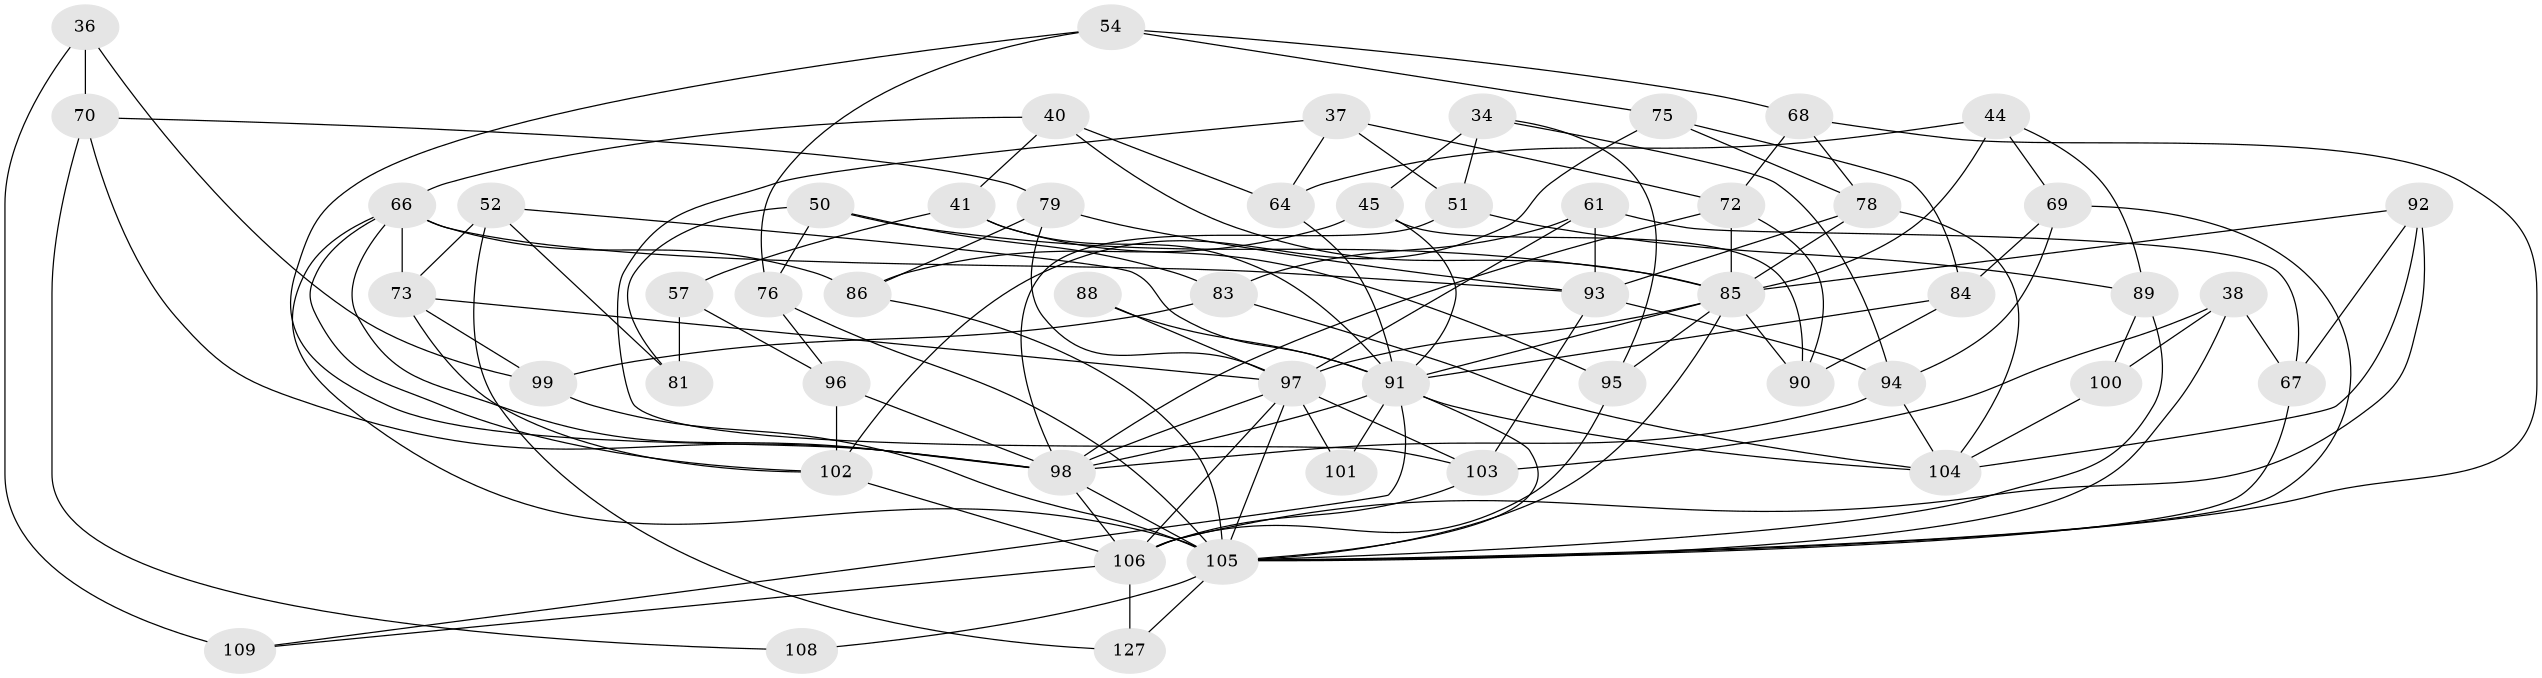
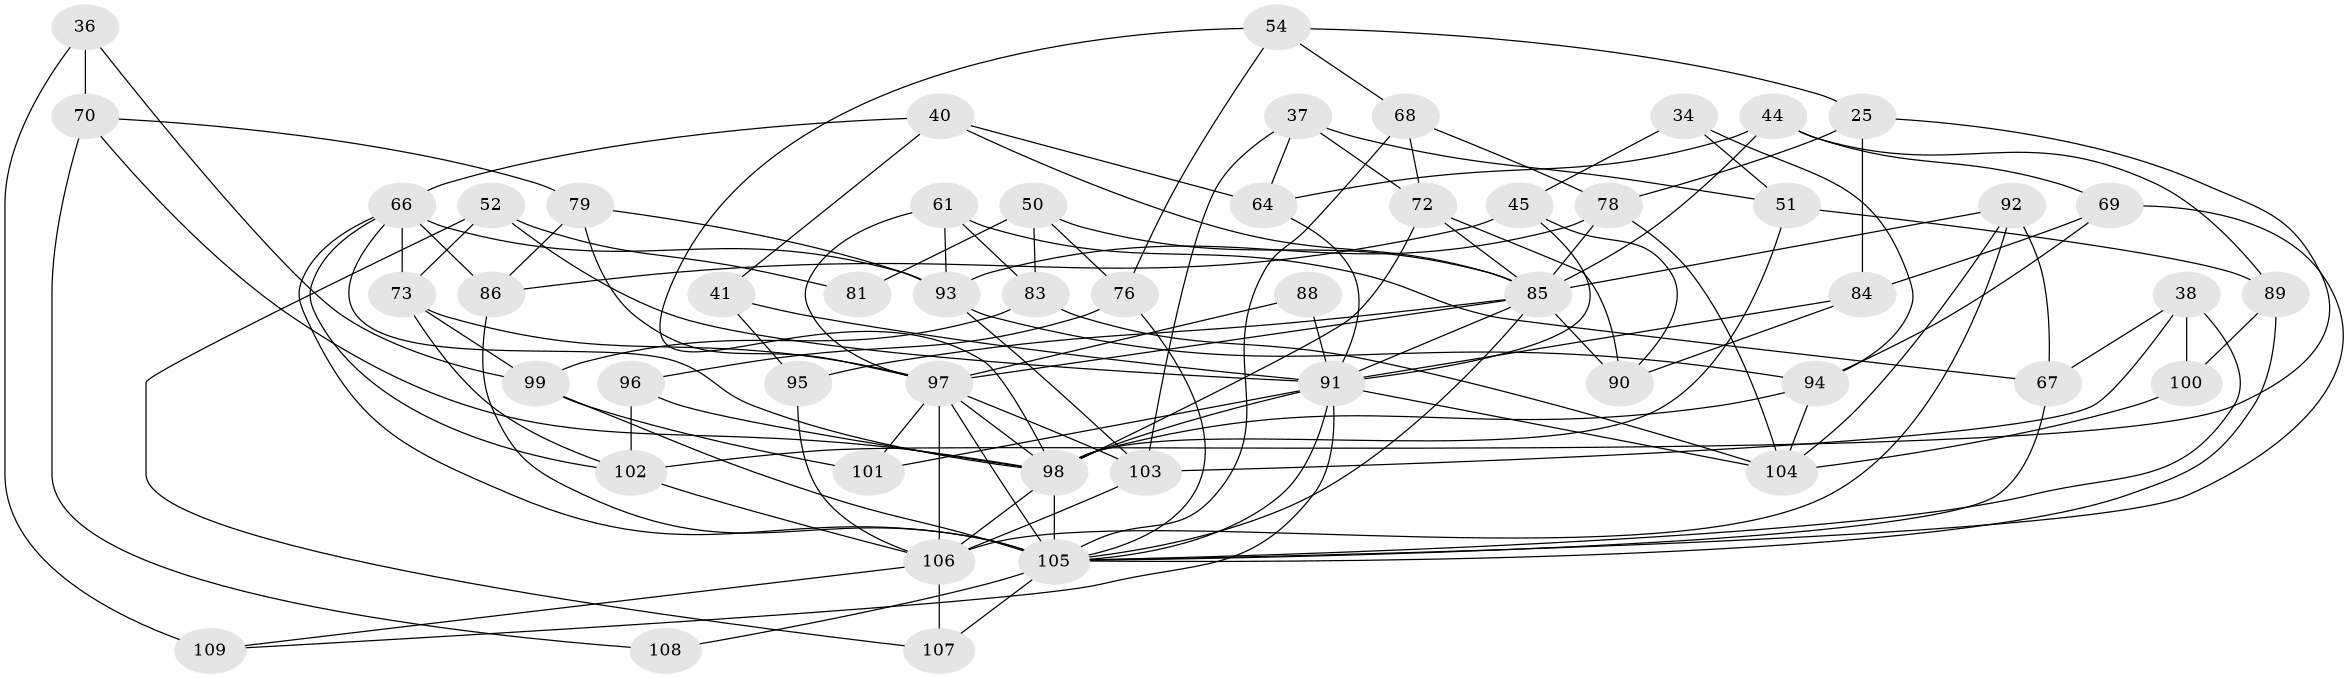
(1663, 116) -> (1862, 116)
(1649, 203) -> none
(679, 295) -> none
none -> (732, 444)
(1130, 651) -> (939, 651)
